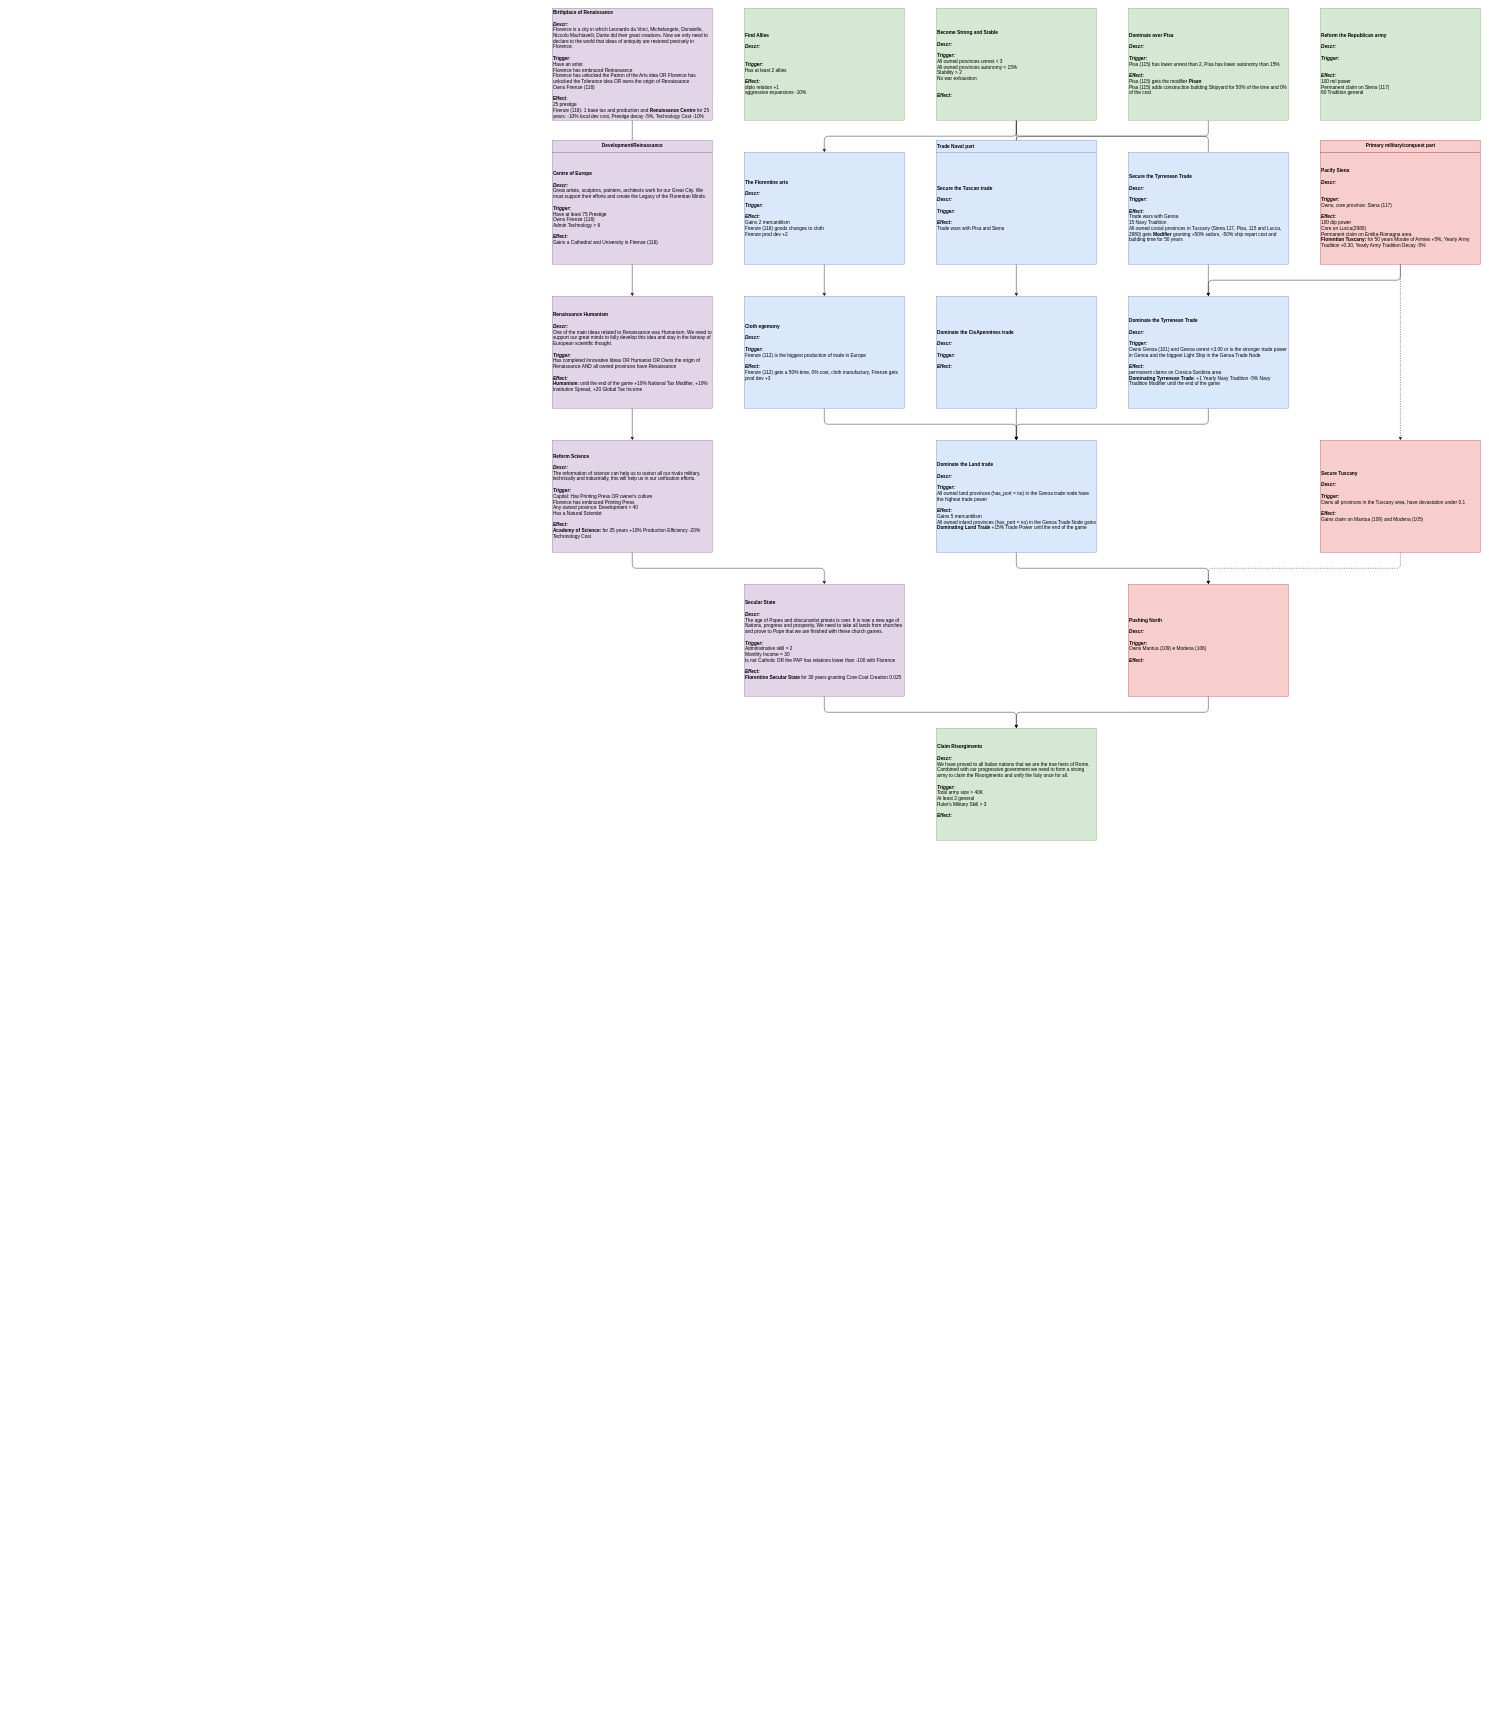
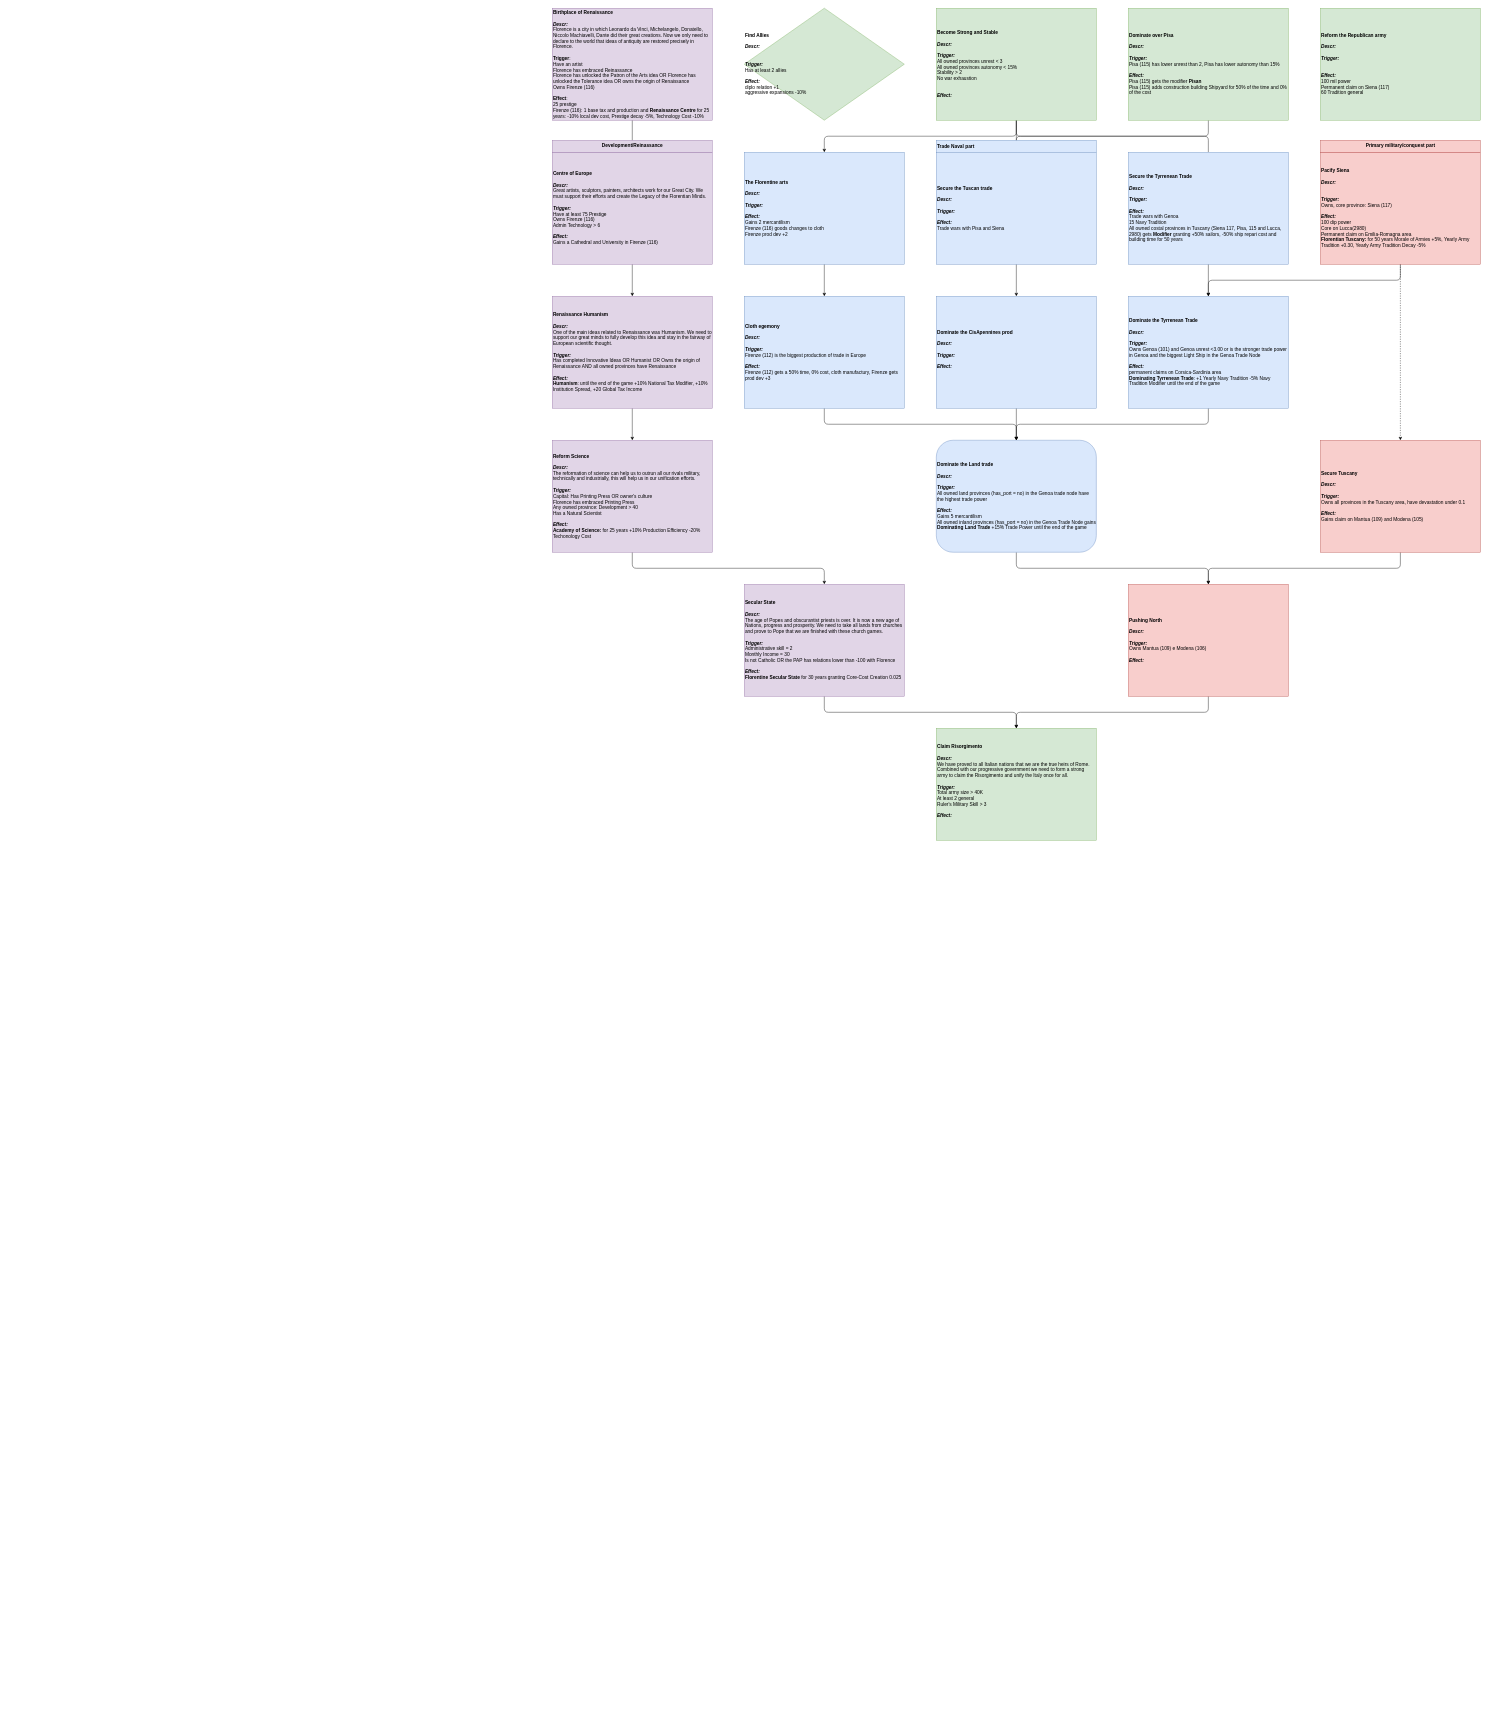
(824, 64) -> (824, 64)
(975, 352) -> (974, 352)
(1016, 496) -> (1016, 496)
(1313, 568) -> (1313, 568)
